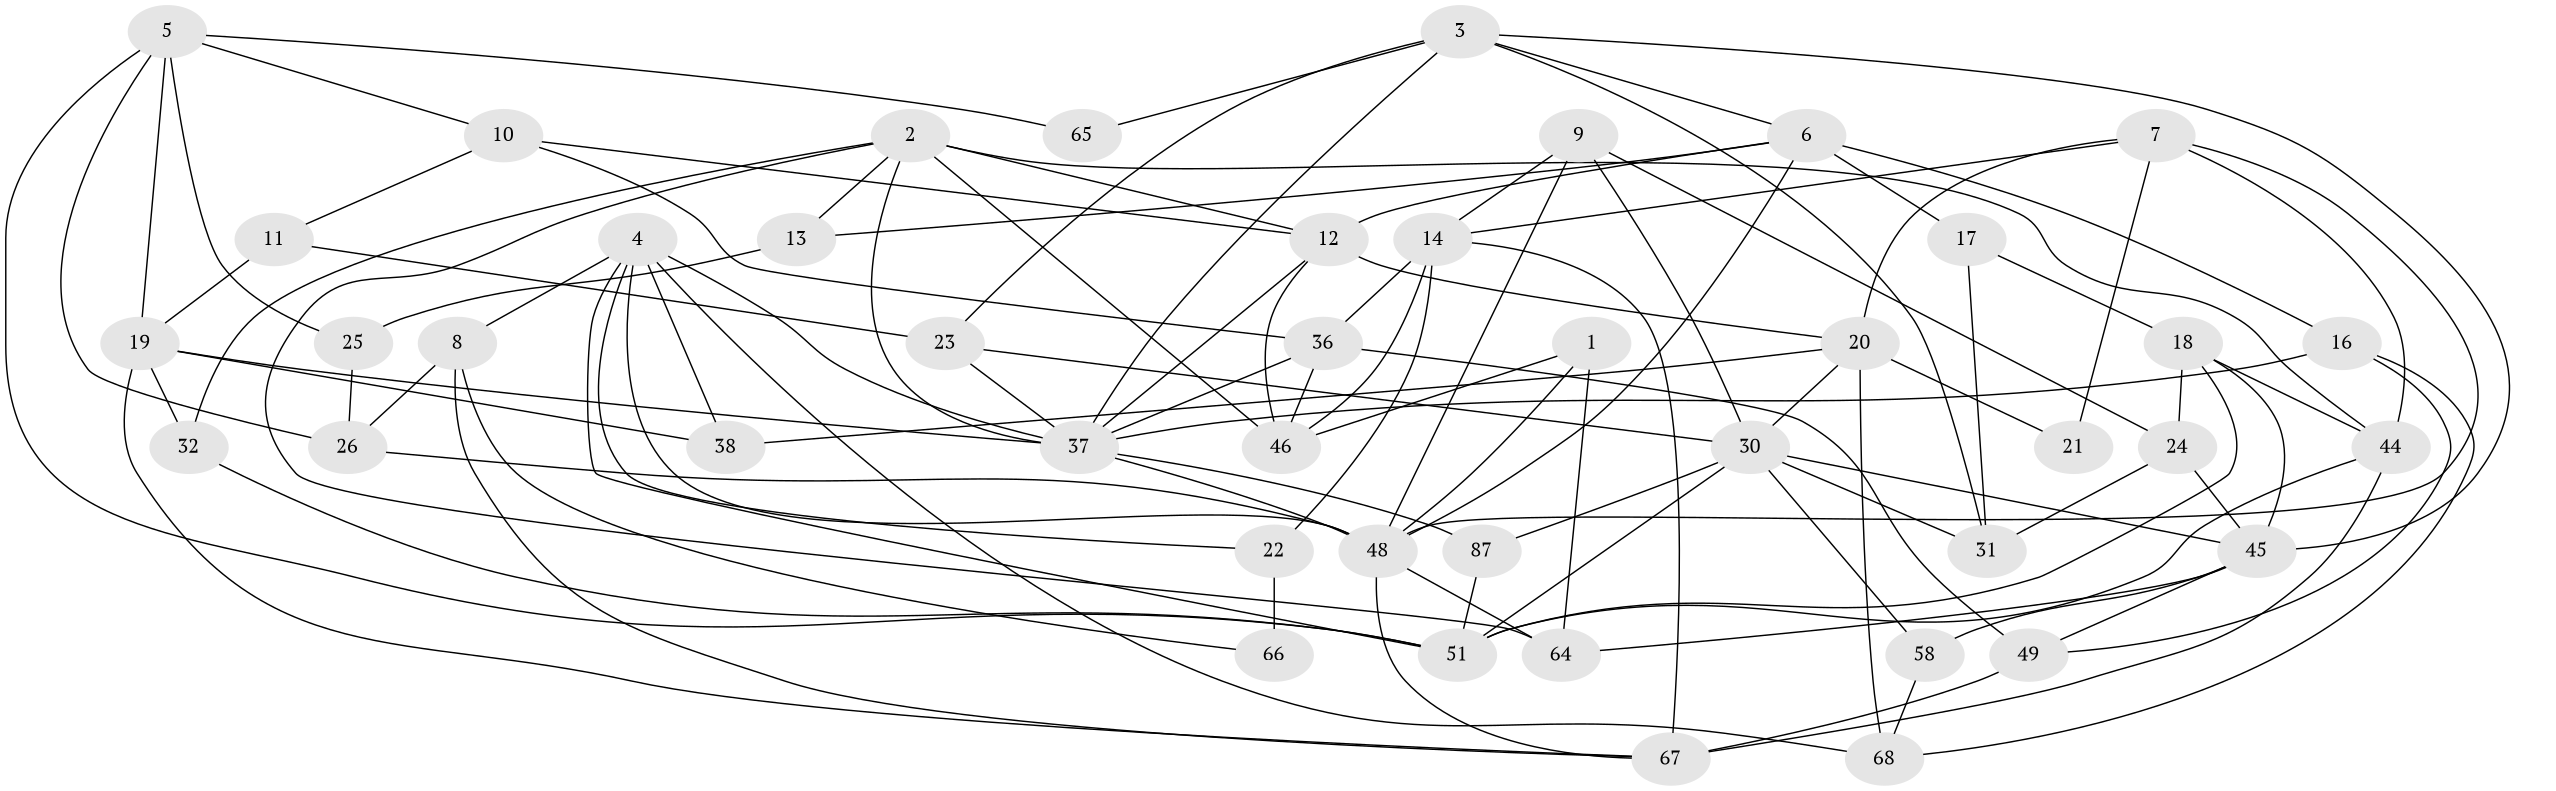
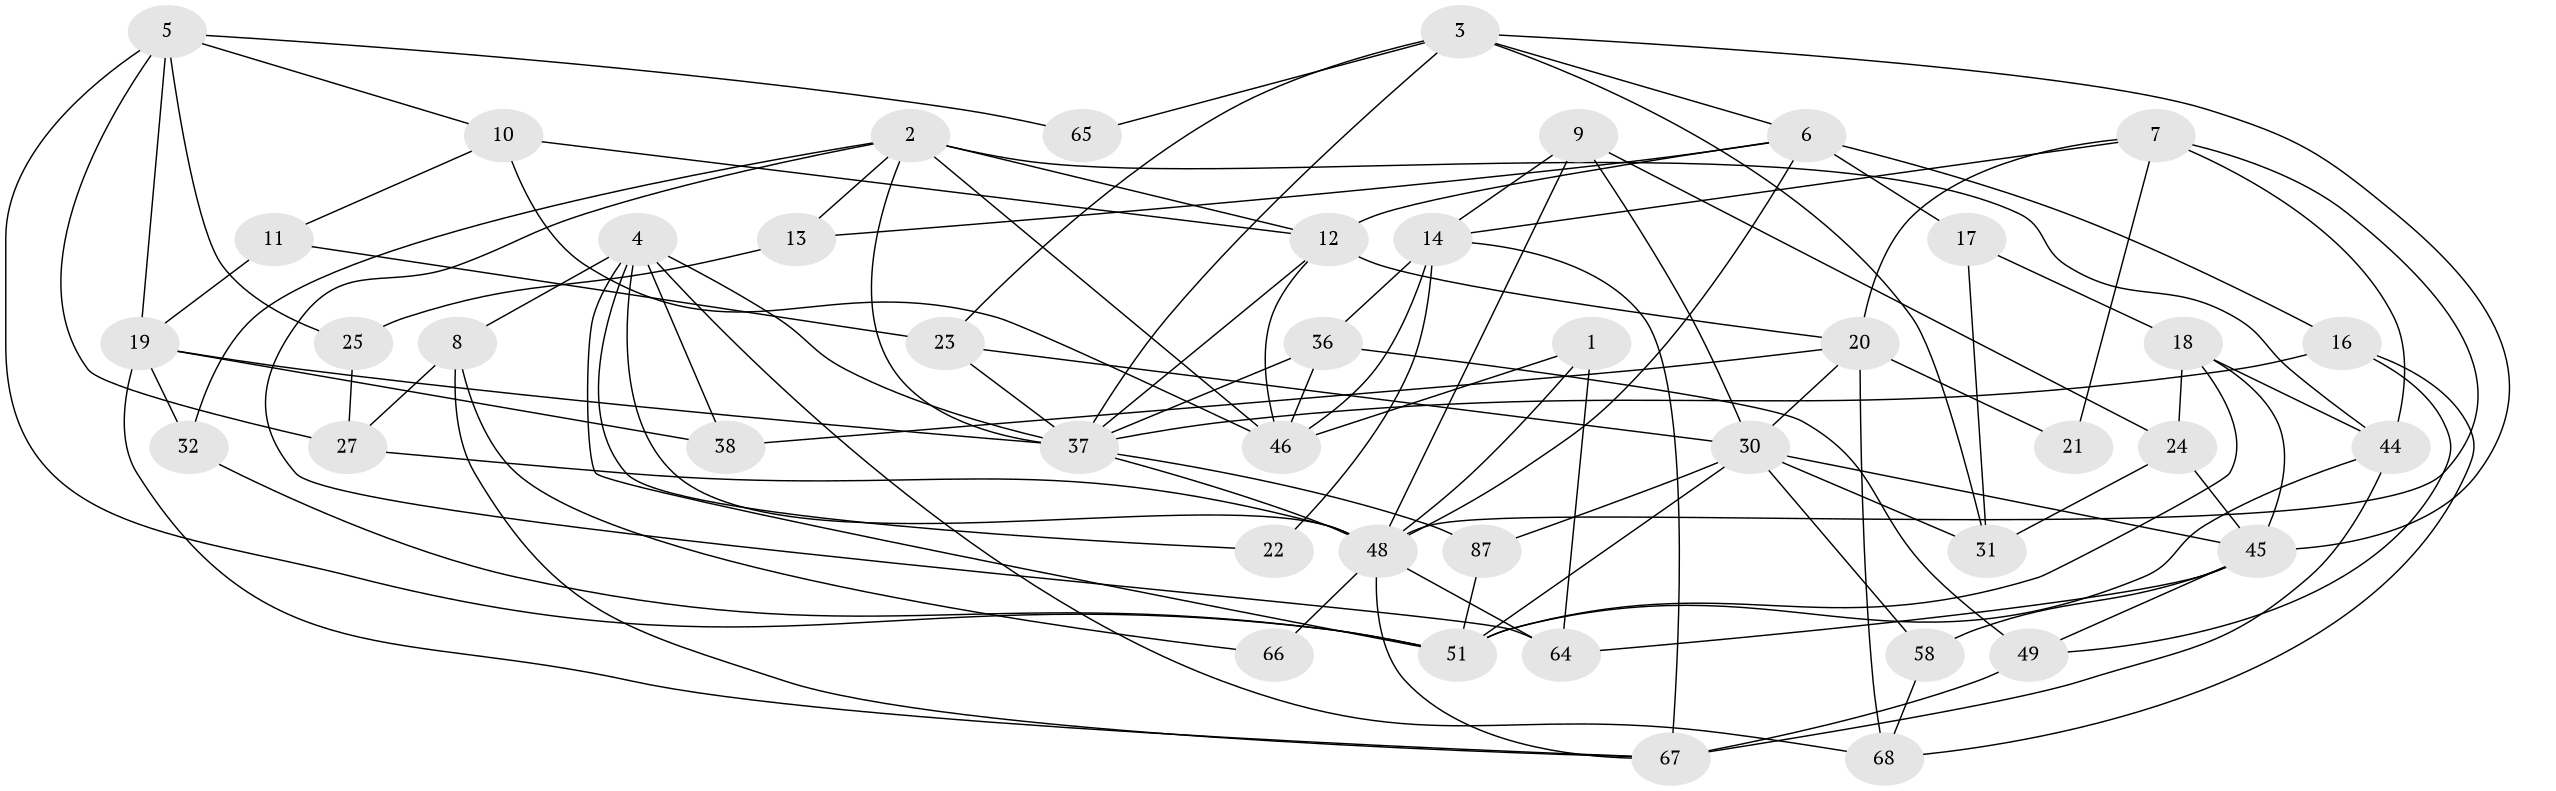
(895, 290) -> (861, 303)
(348, 447) -> (348, 447)
(1274, 592) -> (1331, 599)
